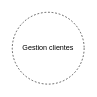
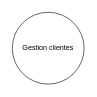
(48, 48) -> (48, 48)
